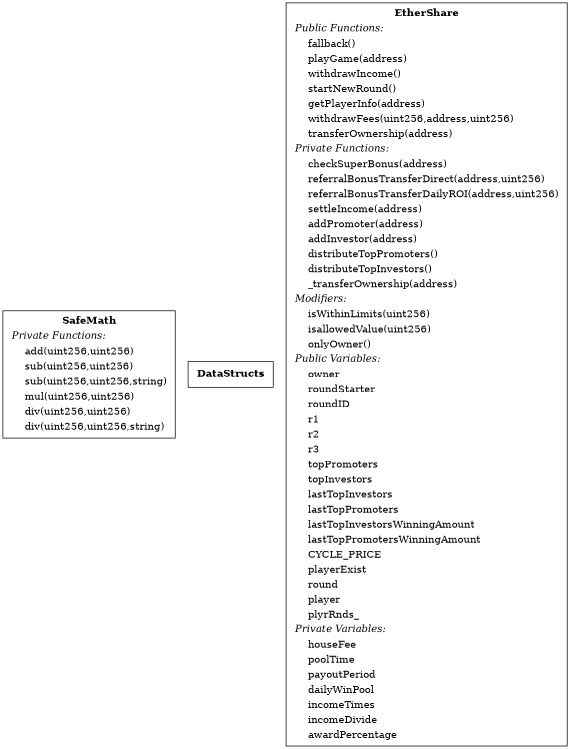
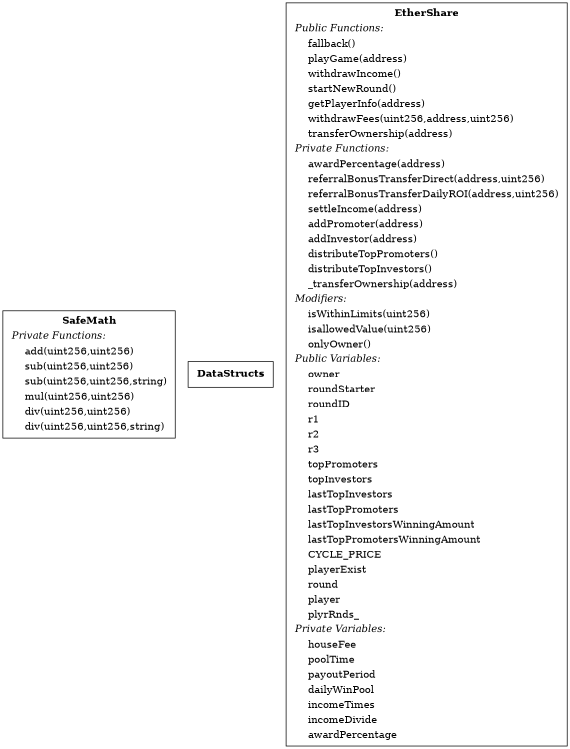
(371, 164) -> (370, 164)
